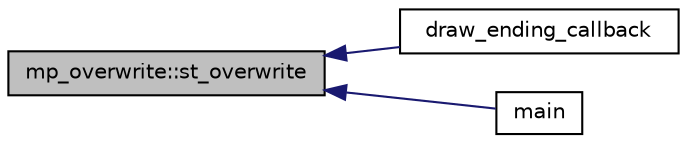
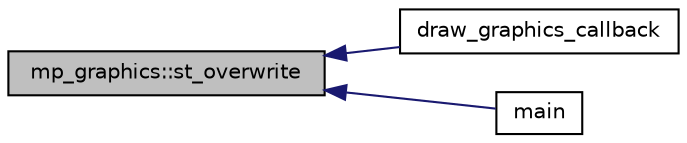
(539, 31) -> (539, 31)
(167, 73) -> (167, 73)
